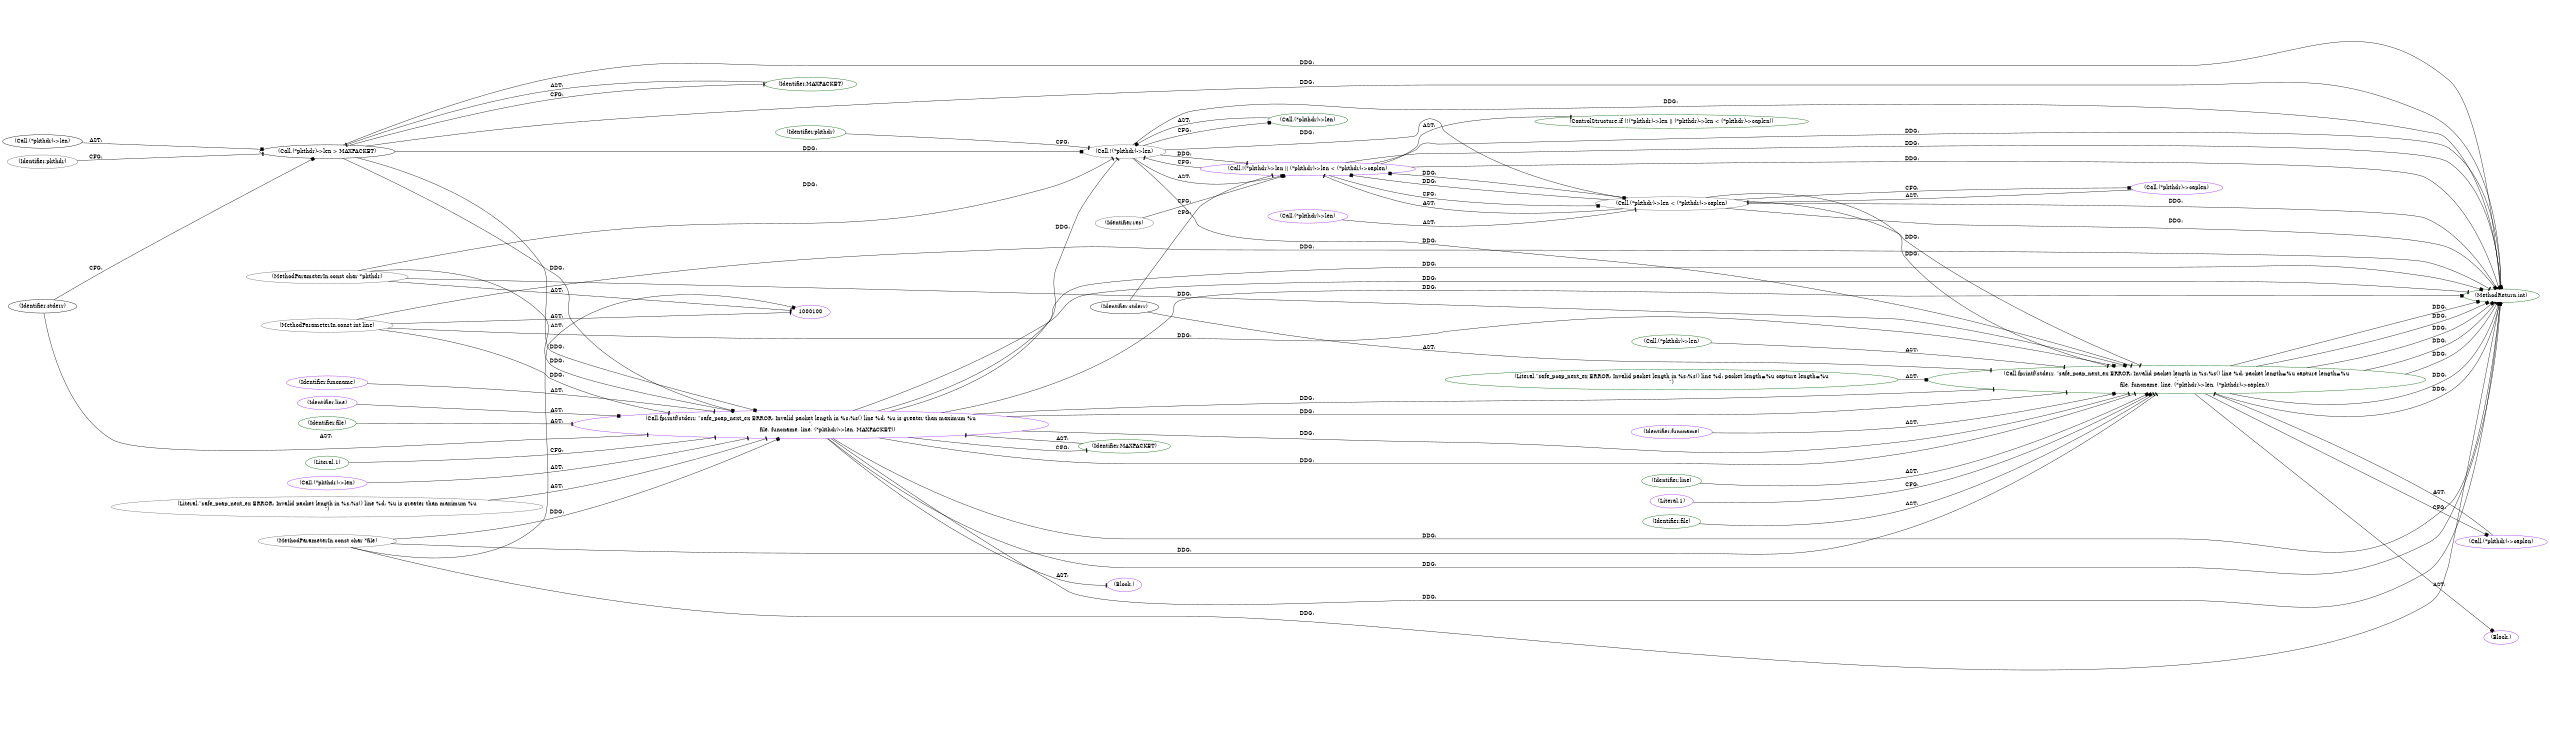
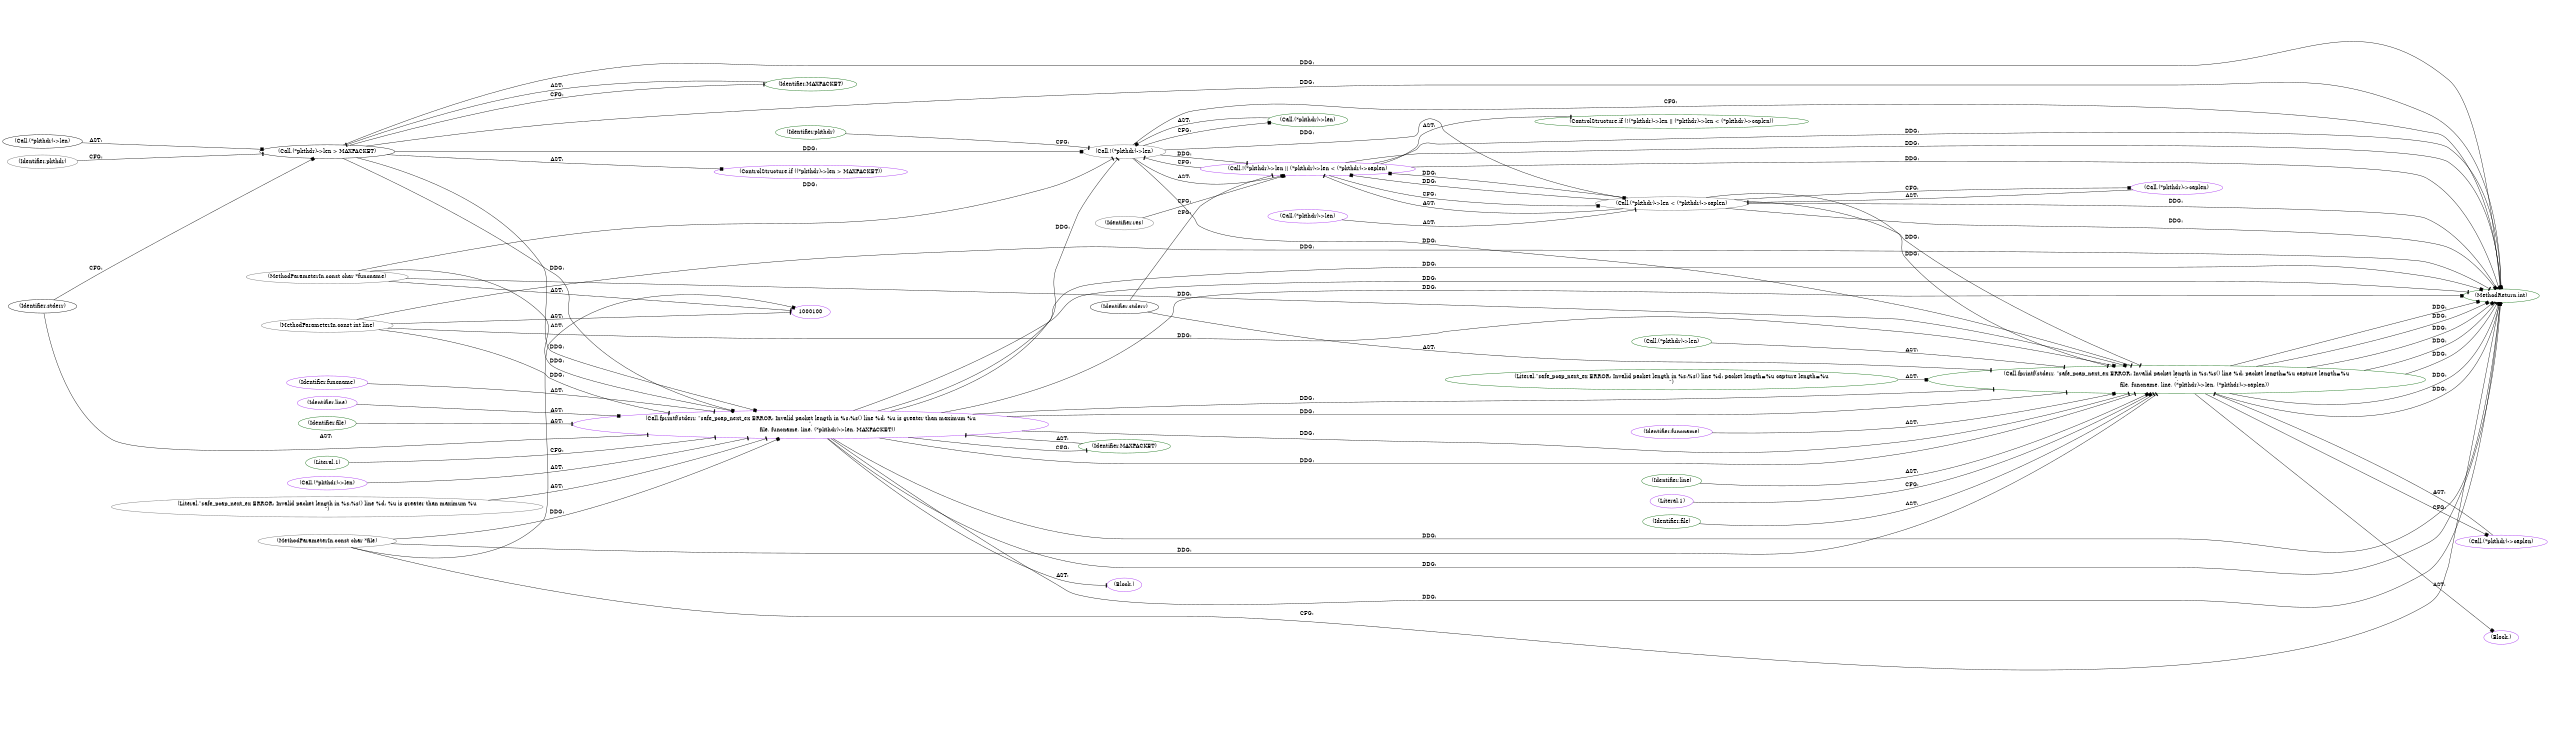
(1672, 102) -> (1672, 102)
none -> (811, 172)
(327, 277) -> (327, 277)
(1308, 614) -> (1308, 614)
